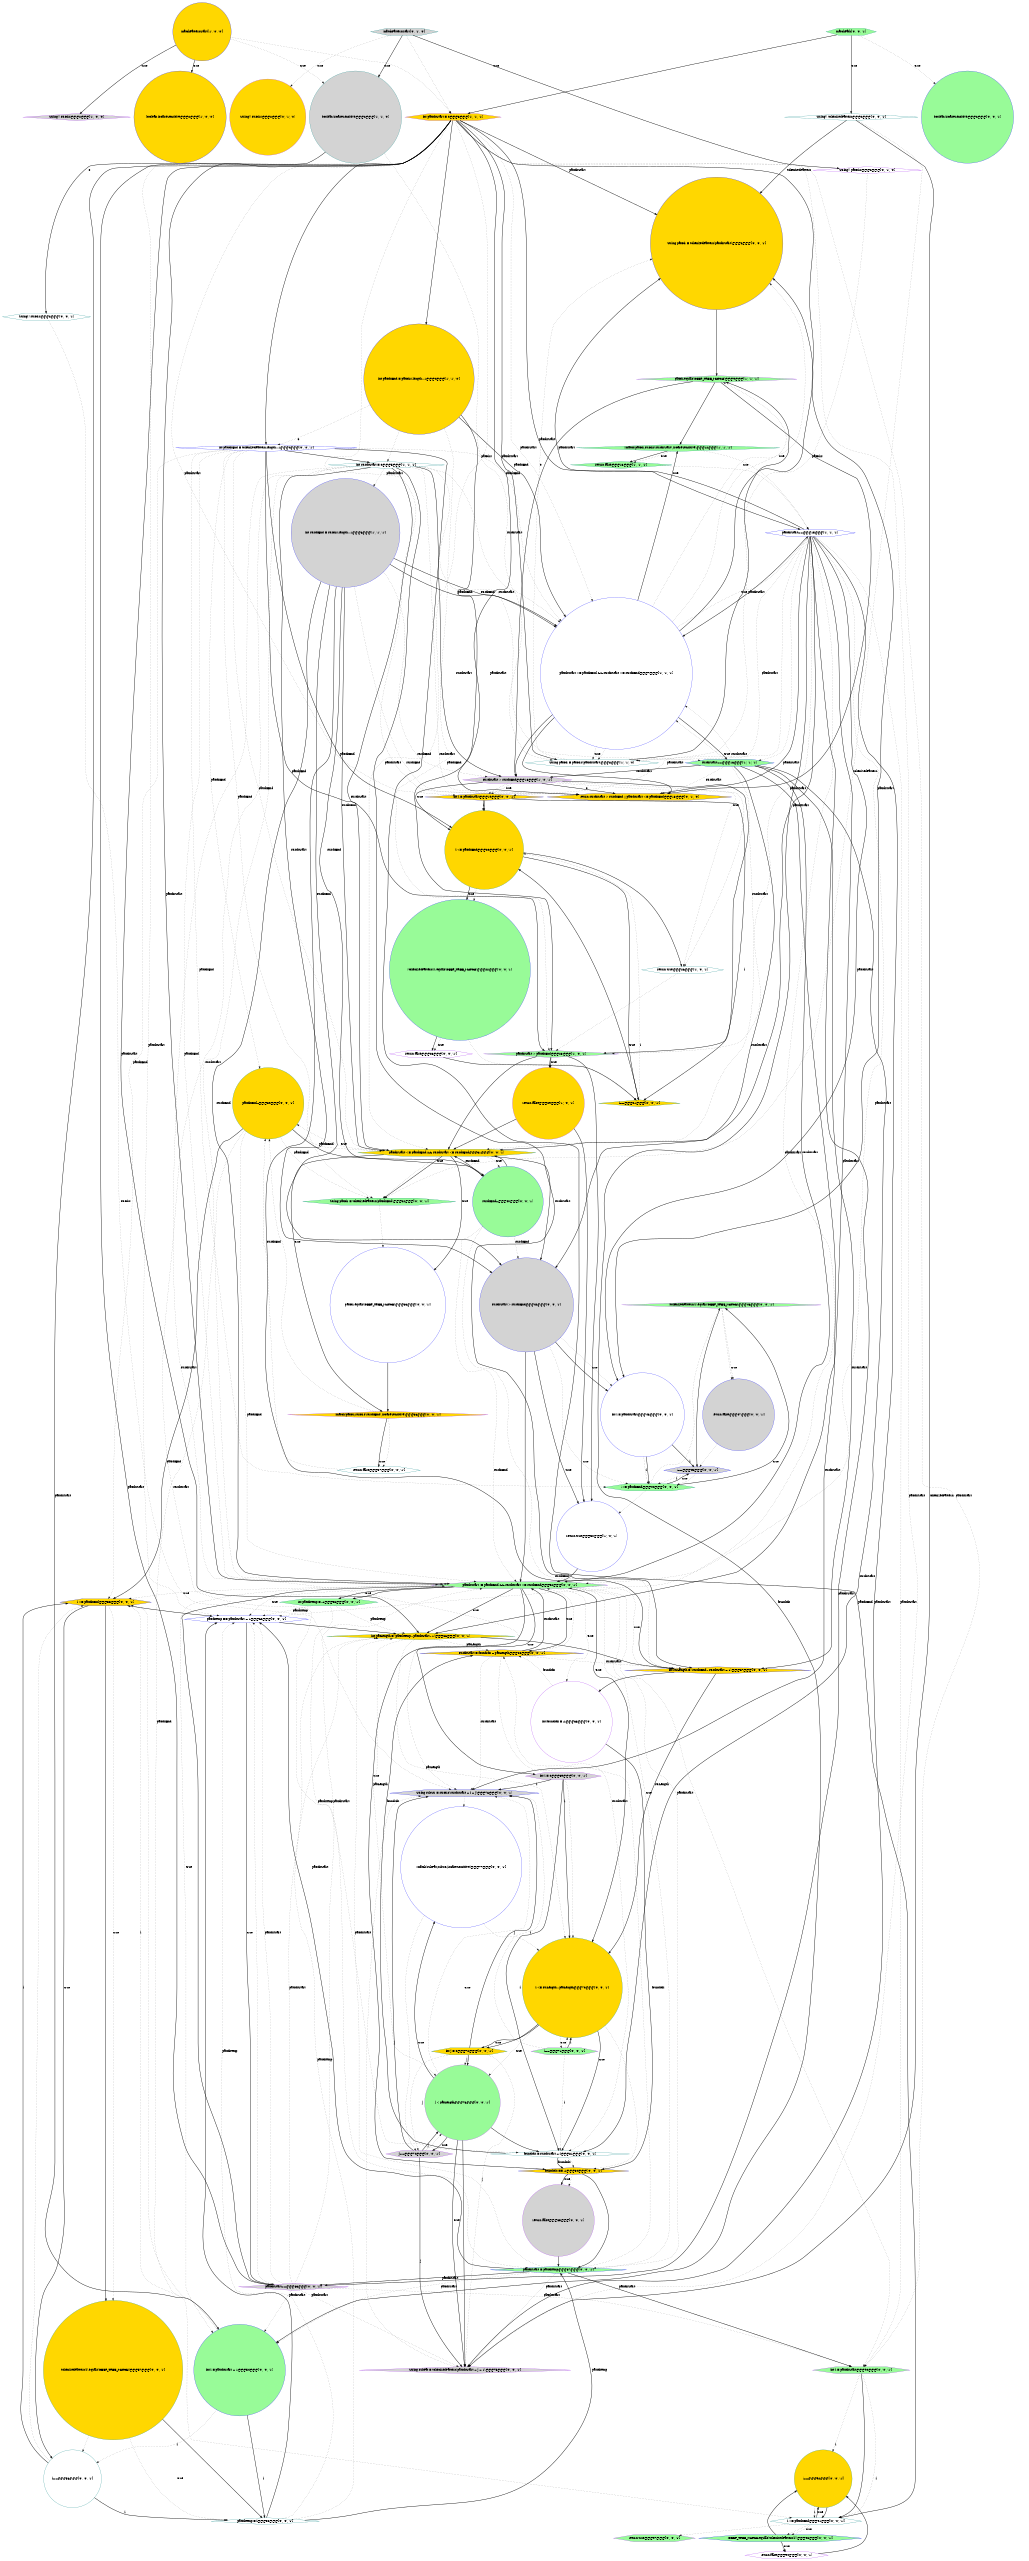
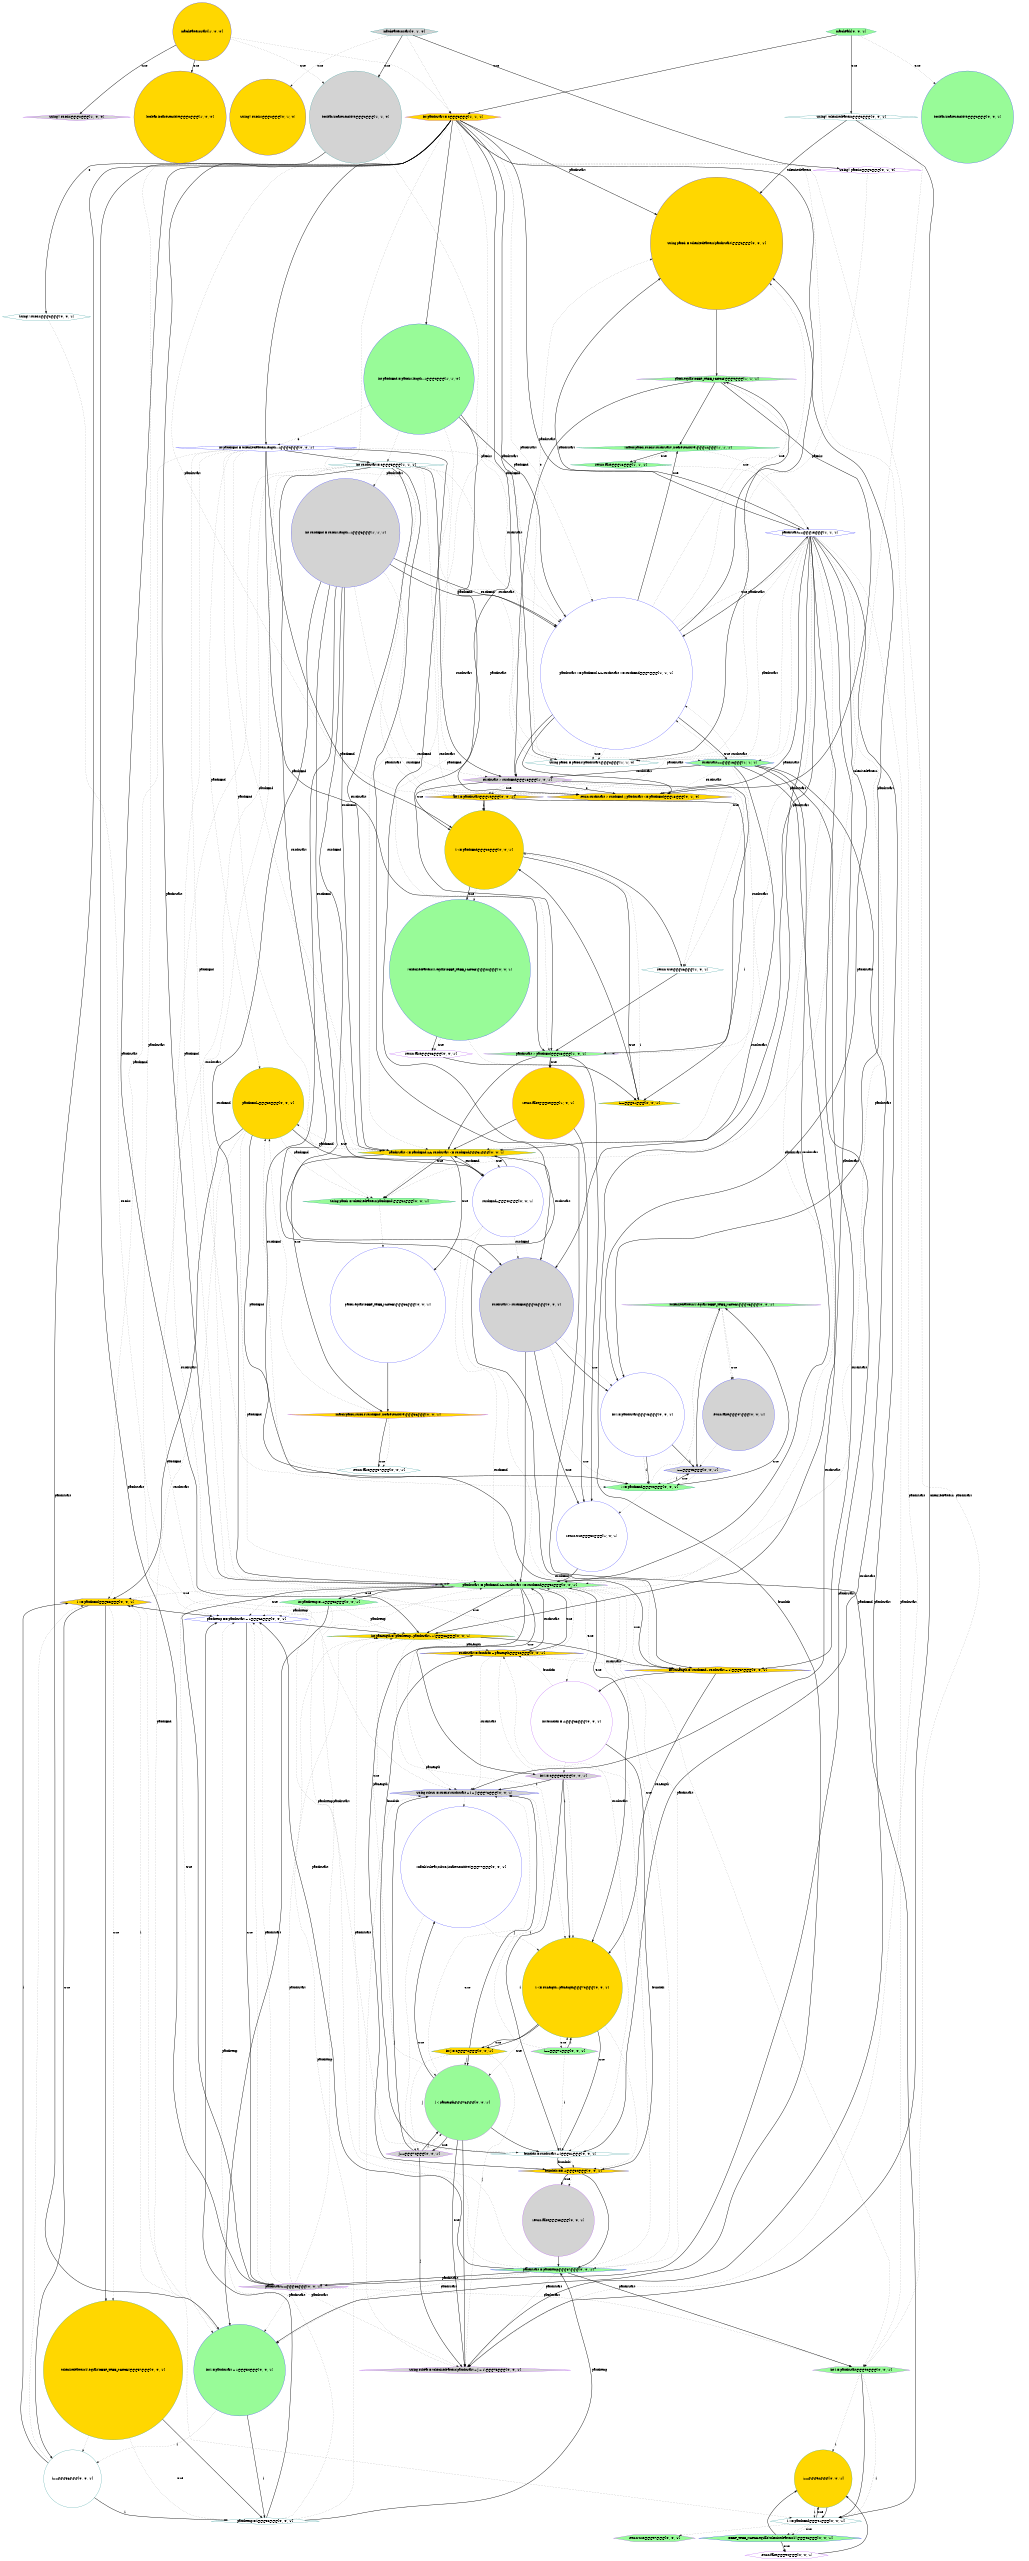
(268, 117) -> (268, 117)
(419, 379) -> (419, 379)
(618, 1011) -> (618, 1011)
(508, 1202) -> (508, 1202)
none -> (283, 1463)
none -> (565, 1765)
none -> (275, 1958)
